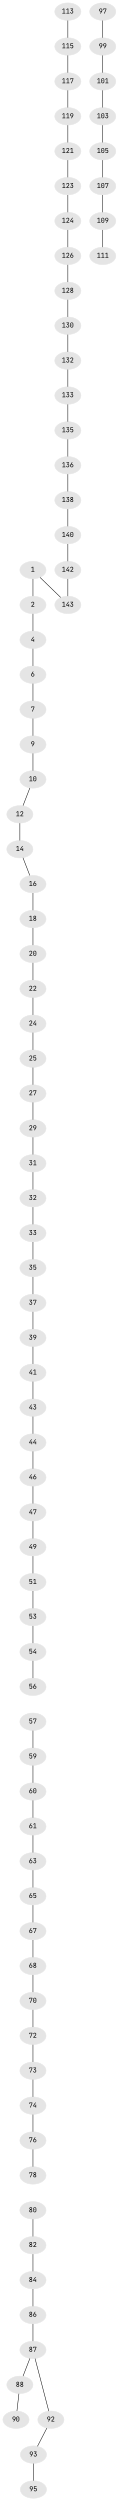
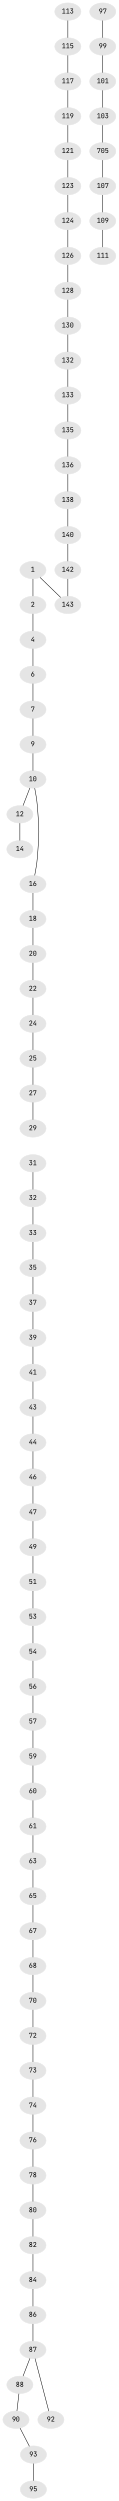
(103, 151) -> (103, 151)
(26, 867) -> (39, 832)
(33, 1146) -> none
none -> (33, 1704)
none -> (33, 2193)
(42, 2437) -> (25, 2437)
